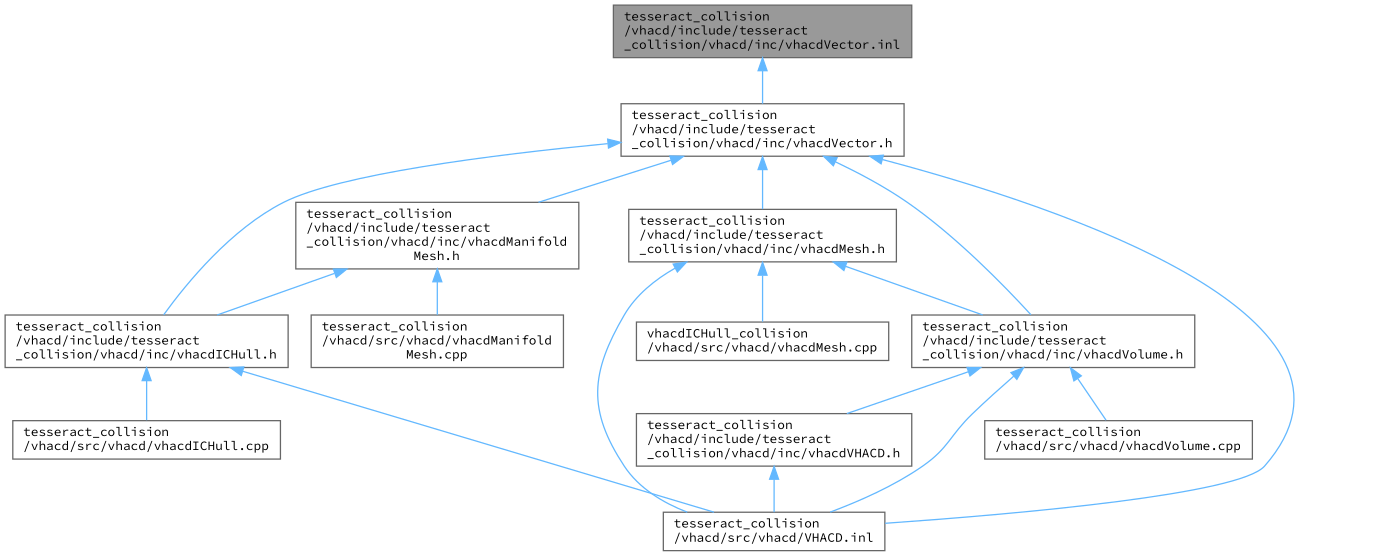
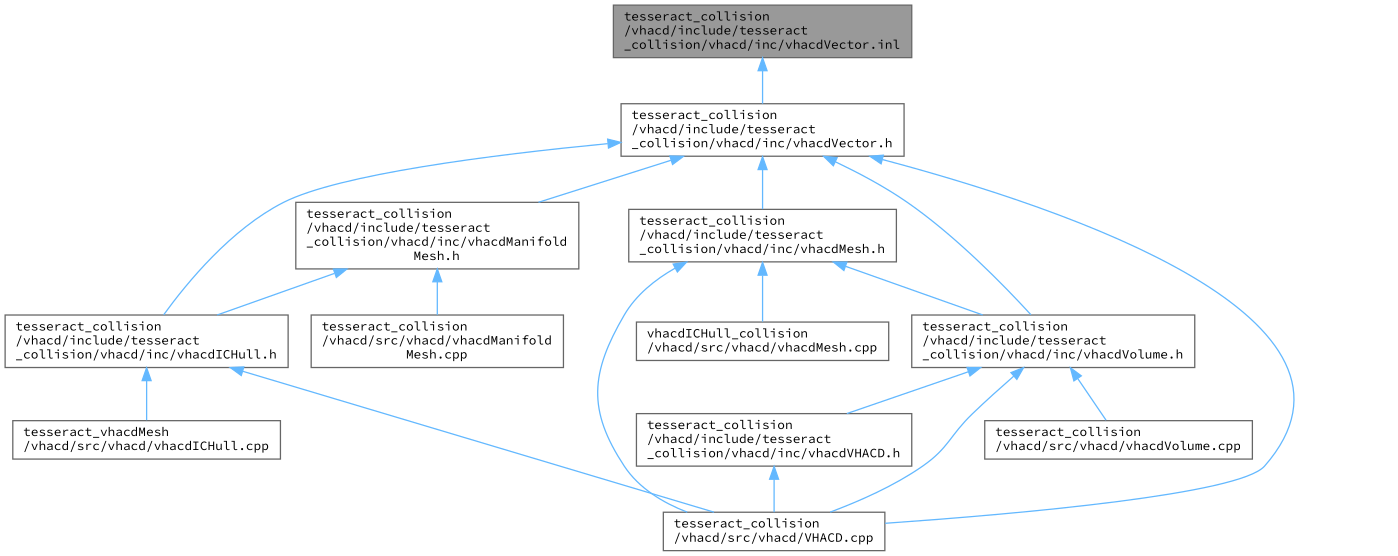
(147, 440) -> (147, 440)
(774, 531) -> (774, 531)
